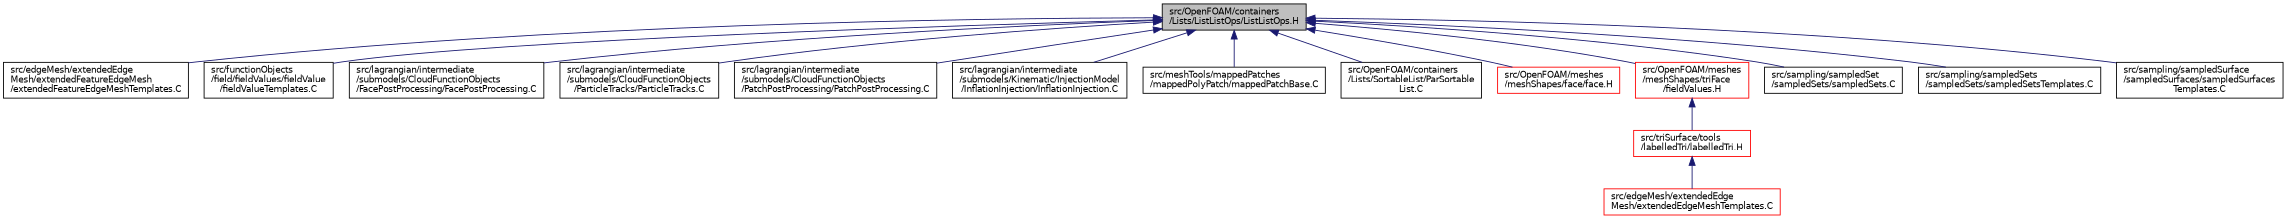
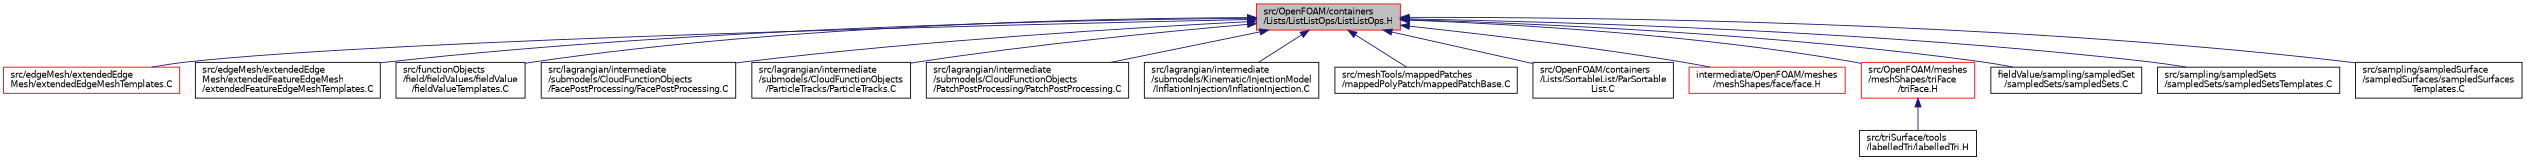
(1234, 17) -> (1328, 17)
(1559, 80) -> (1767, 80)
(1692, 80) -> (1918, 80)
(1833, 80) -> (2066, 80)
(1692, 143) -> (1918, 143)
(1692, 177) -> (589, 39)
